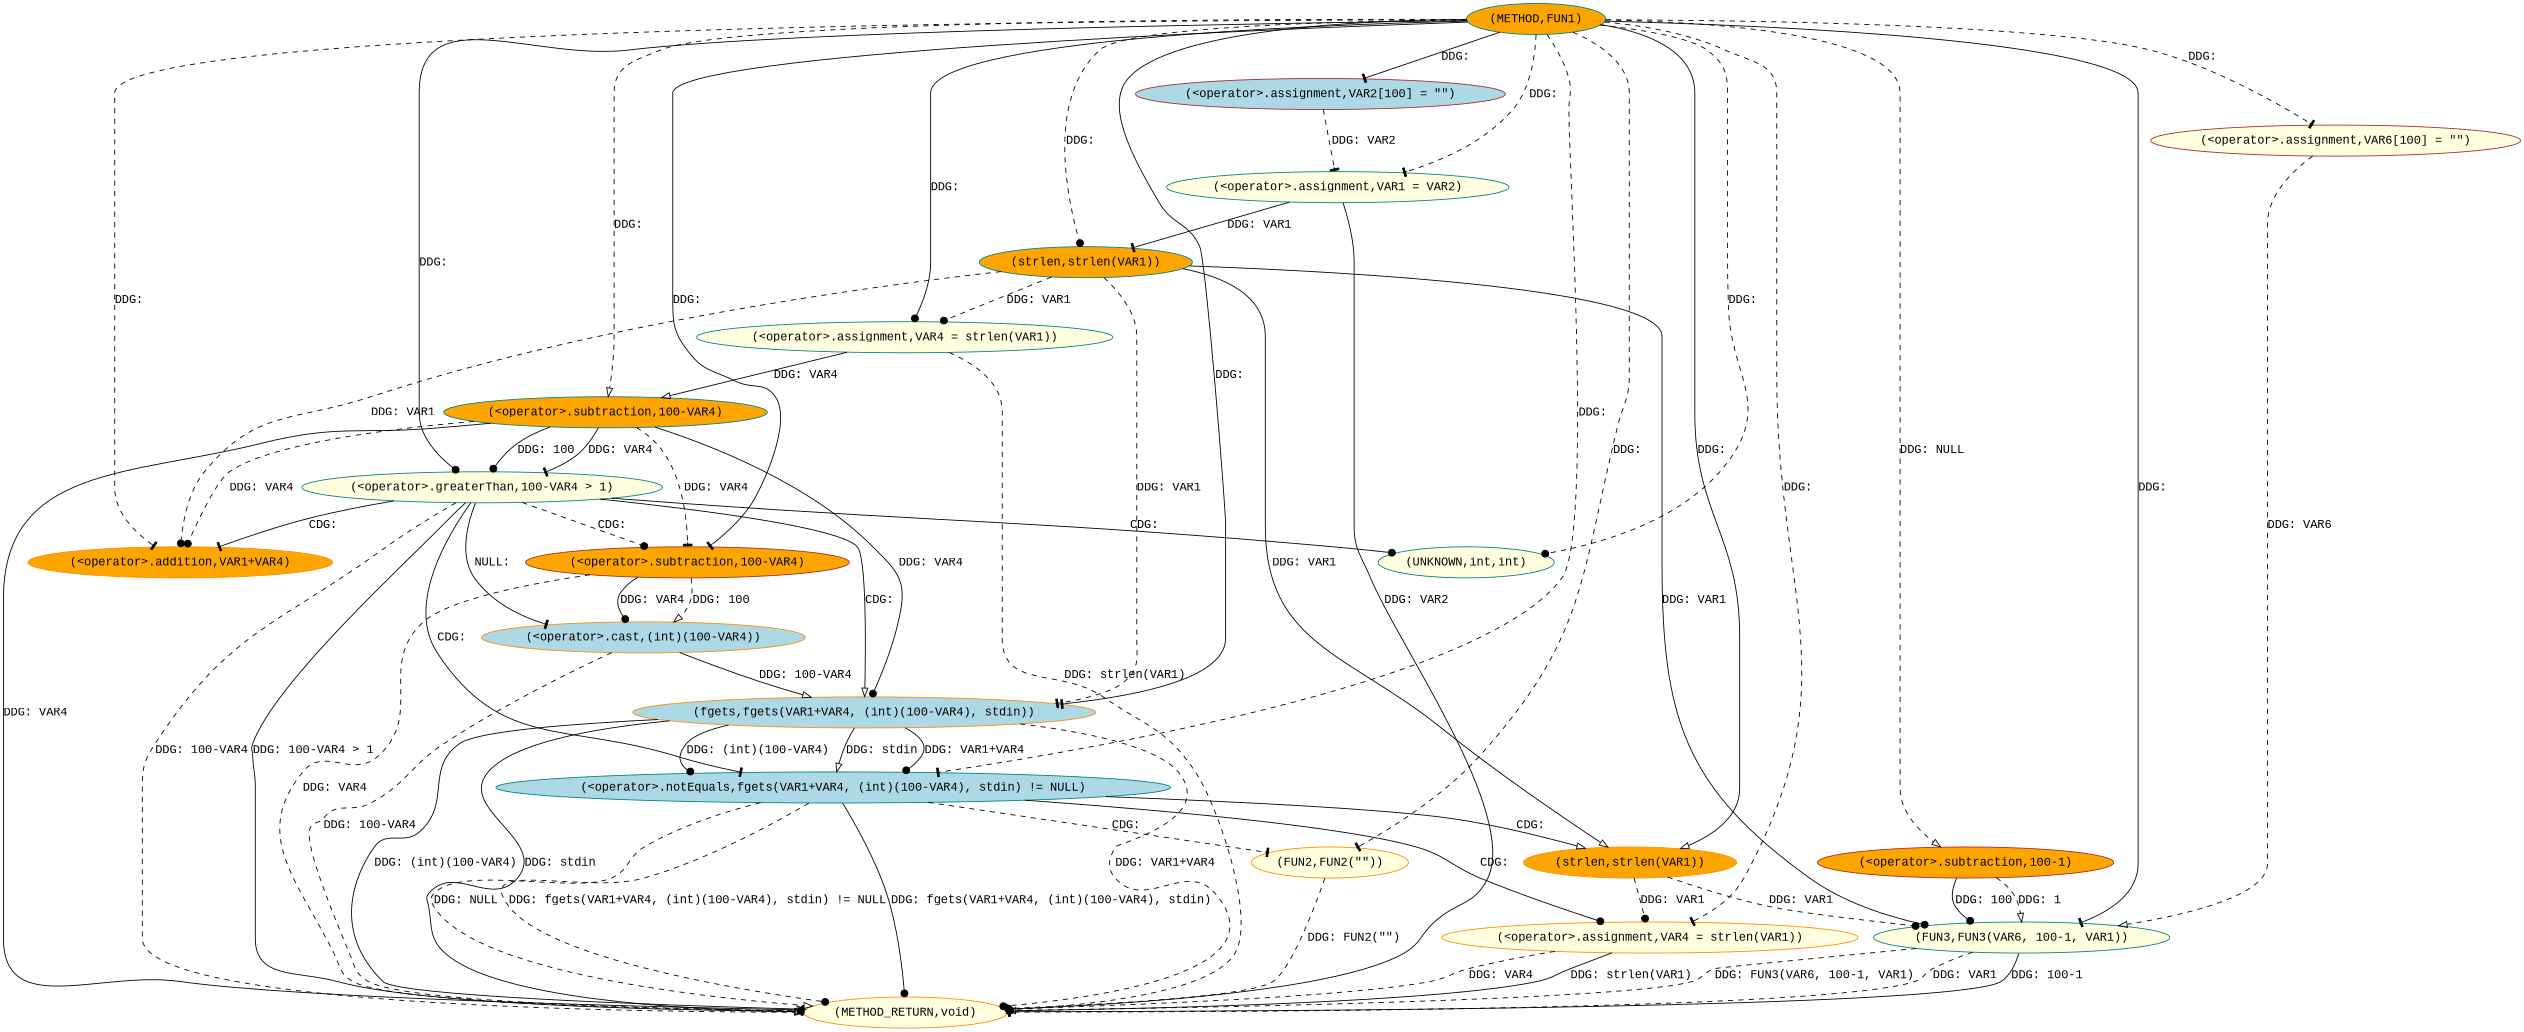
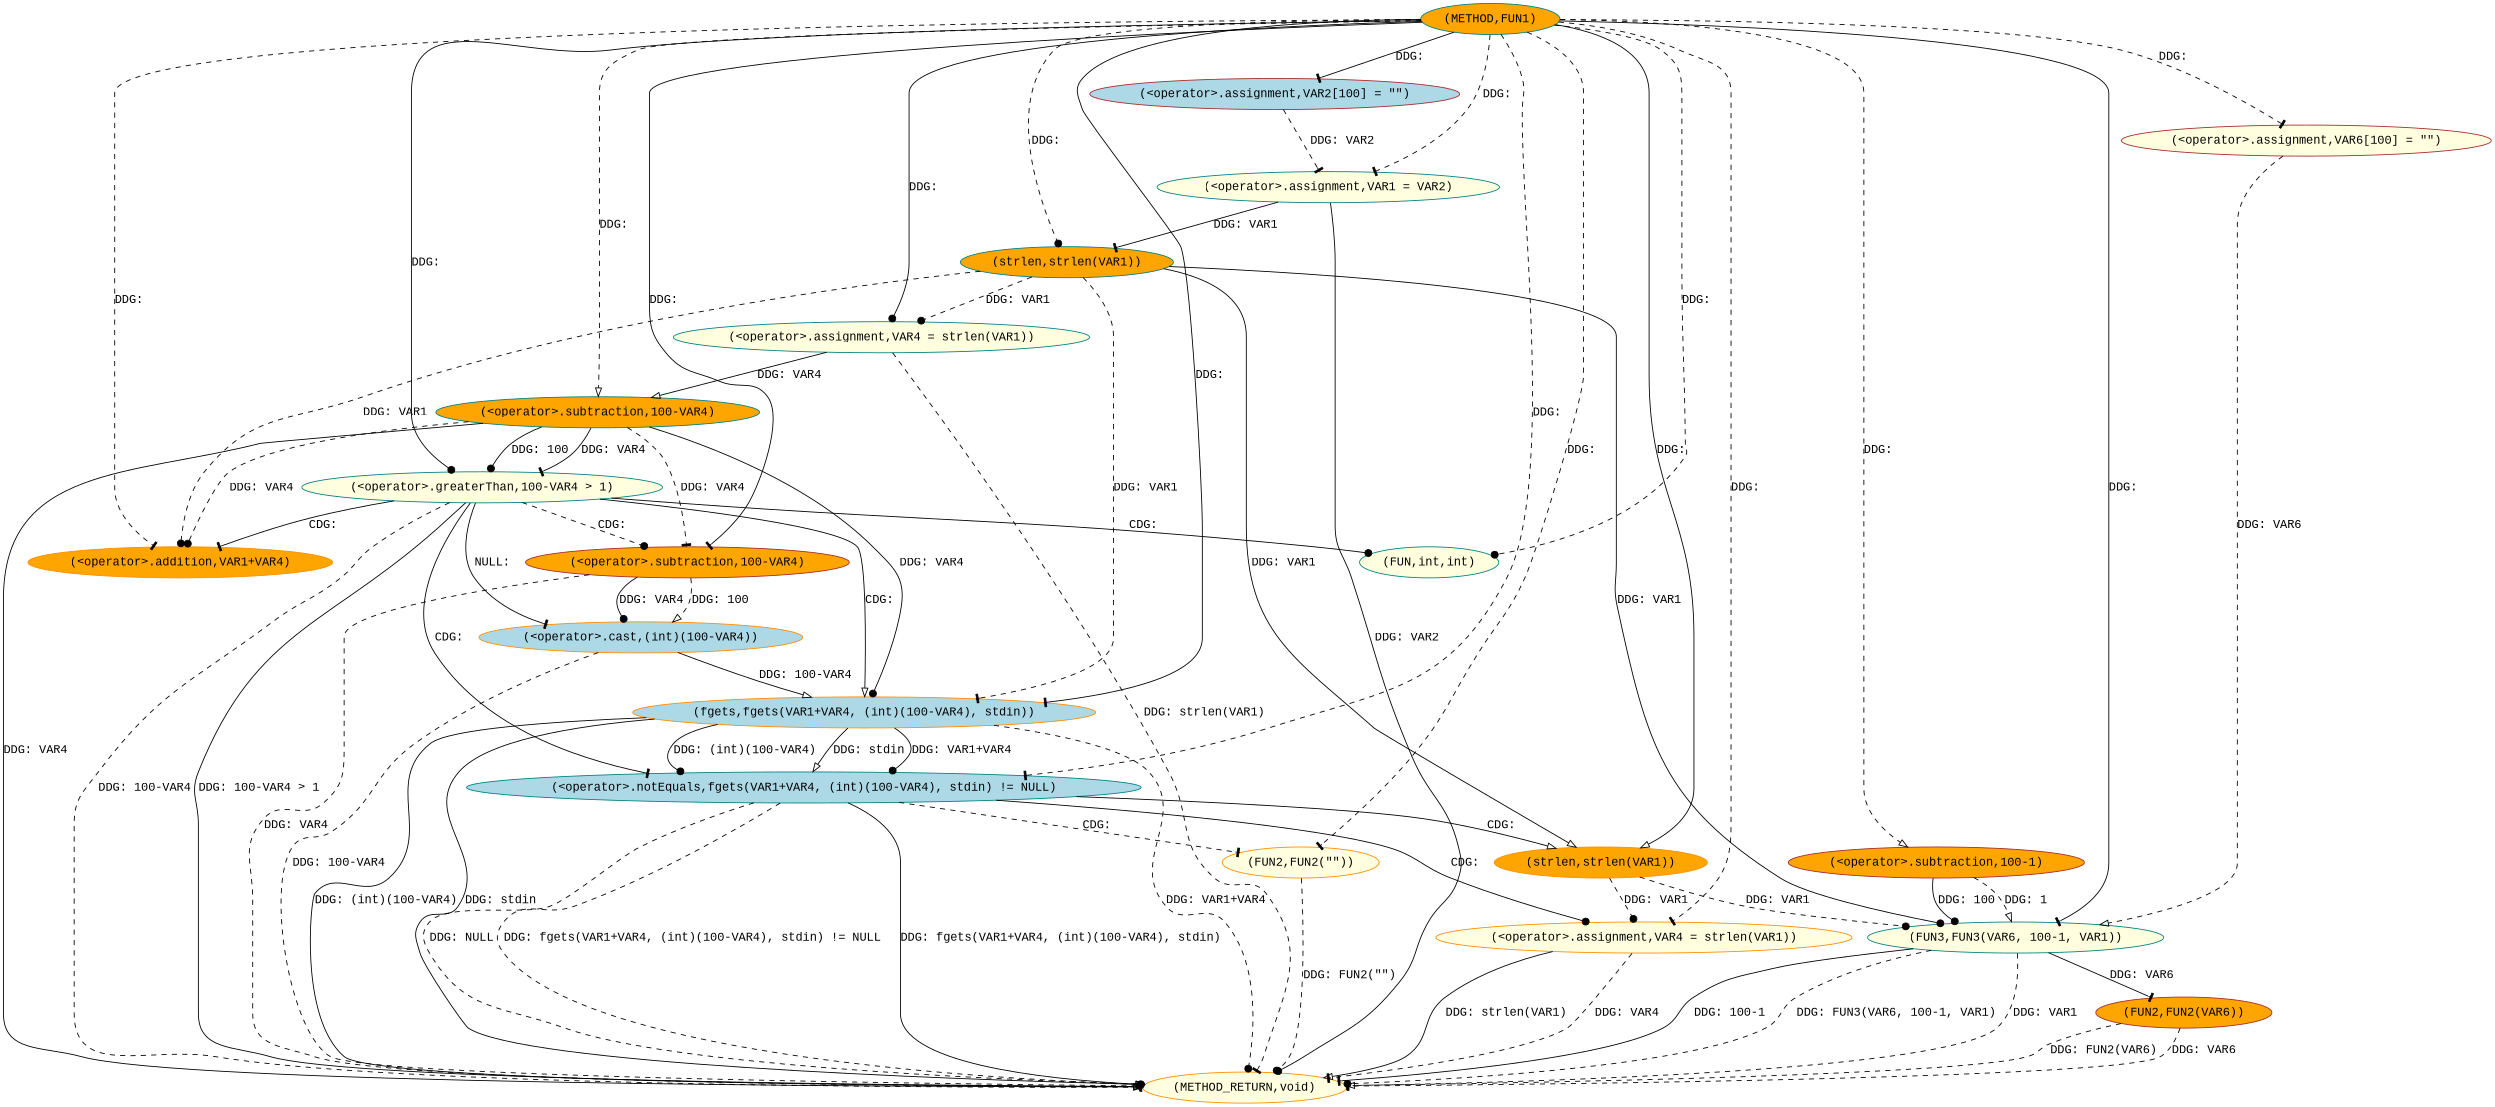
(1932, 450) -> (1882, 450)
(1466, 562) -> (1429, 562)
none -> (2184, 1013)
